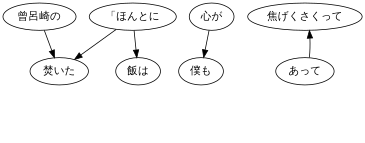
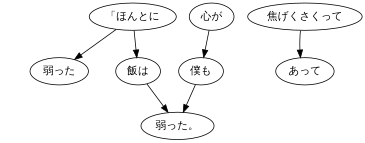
(40, 17) -> none
(310, 48) -> (300, 40)
(59, 71) -> (59, 71)
none -> (178, 126)
